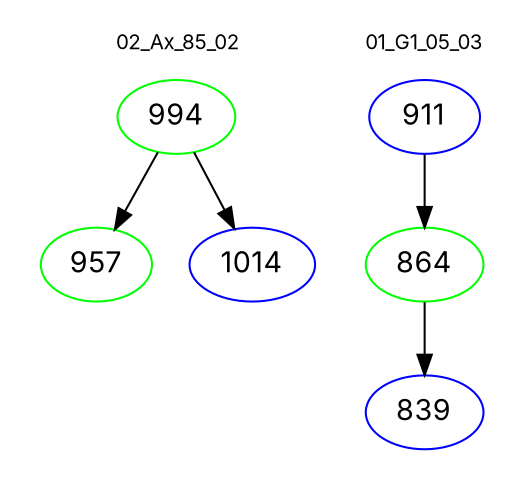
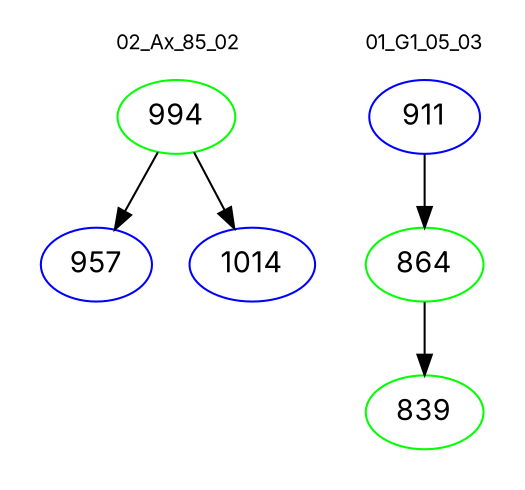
(96, 265) -> (96, 265)
(425, 412) -> (425, 412)
